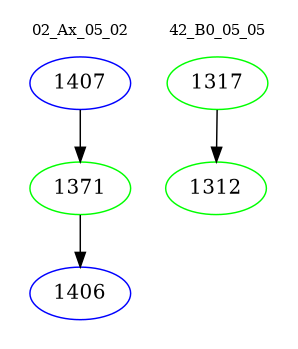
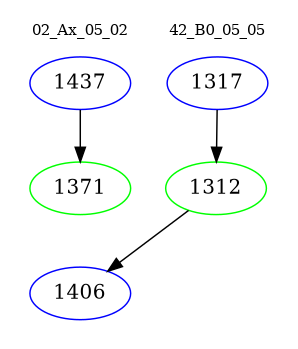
(80, 83) -> (80, 83)
(217, 83) -> (217, 83)
(80, 234) -> (154, 236)
